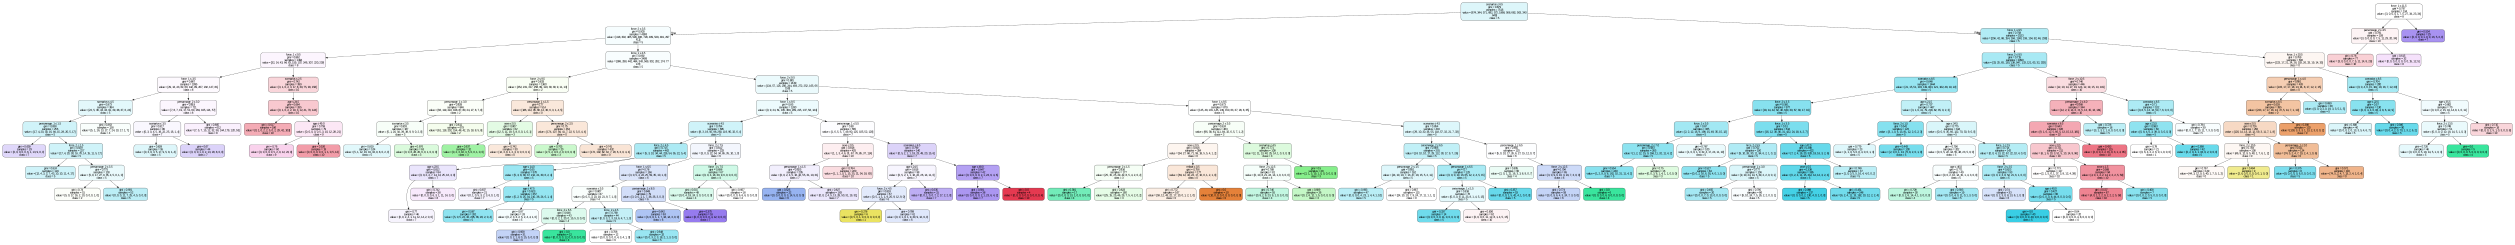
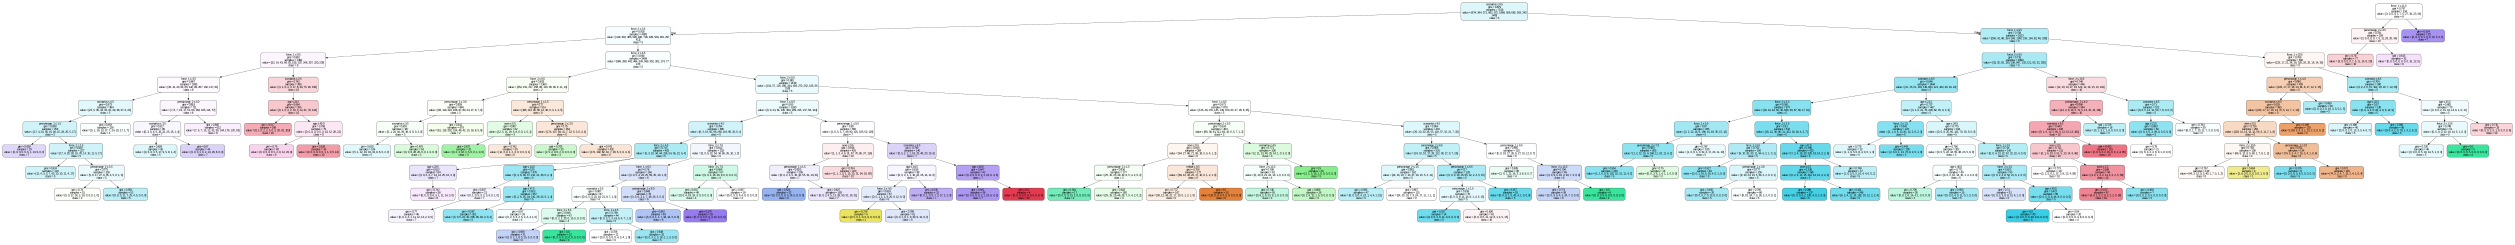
(2197, 151) -> none
(1980, 161) -> none
(407, 193) -> (447, 205)
